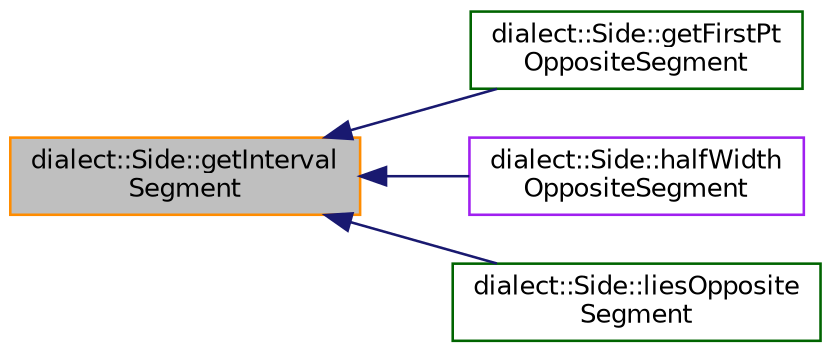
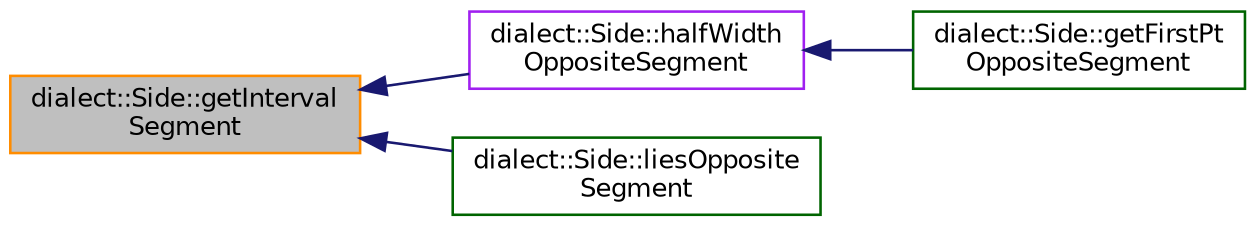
(424, 110) -> (872, 50)
